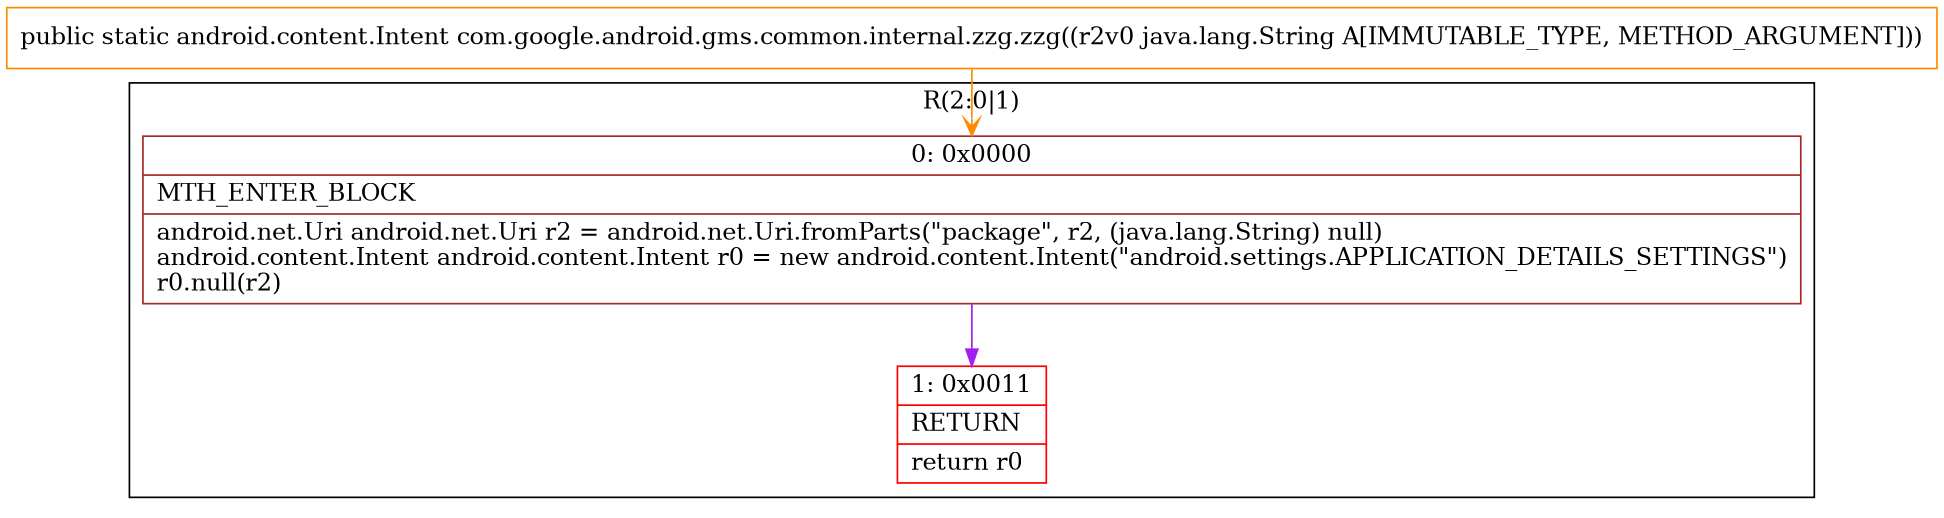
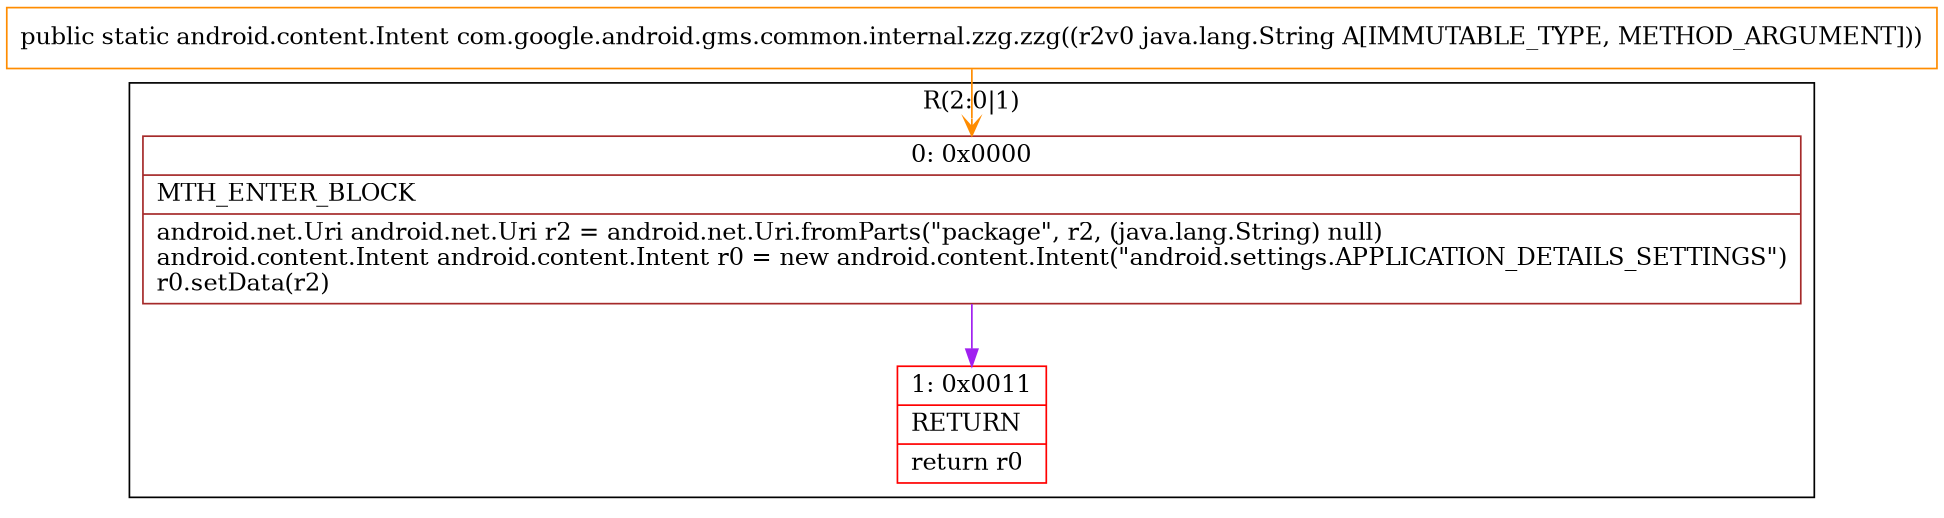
(219, 283) -> (244, 283)
